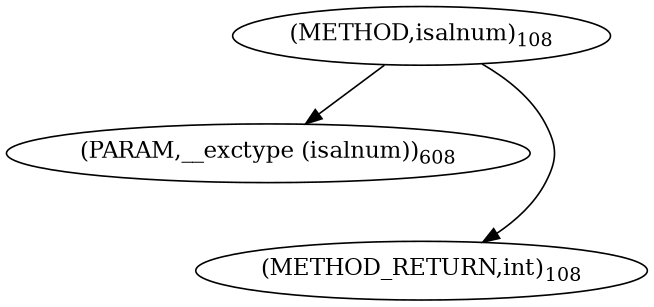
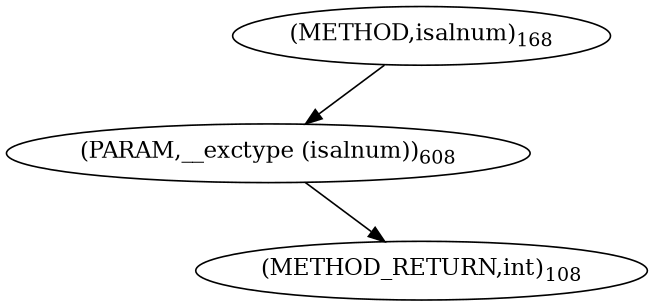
(535, 33) -> (535, 33)
(554, 145) -> (338, 207)
